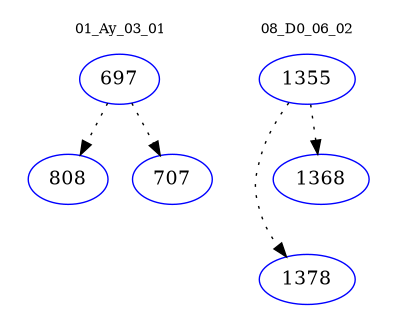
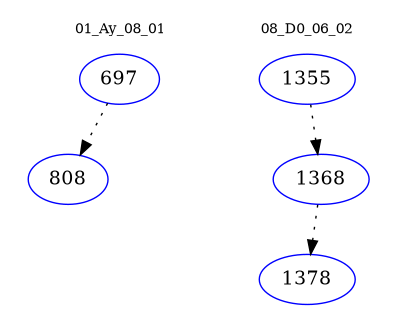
(120, 30) -> (120, 30)
(257, 173) -> (315, 223)
(172, 179) -> none
